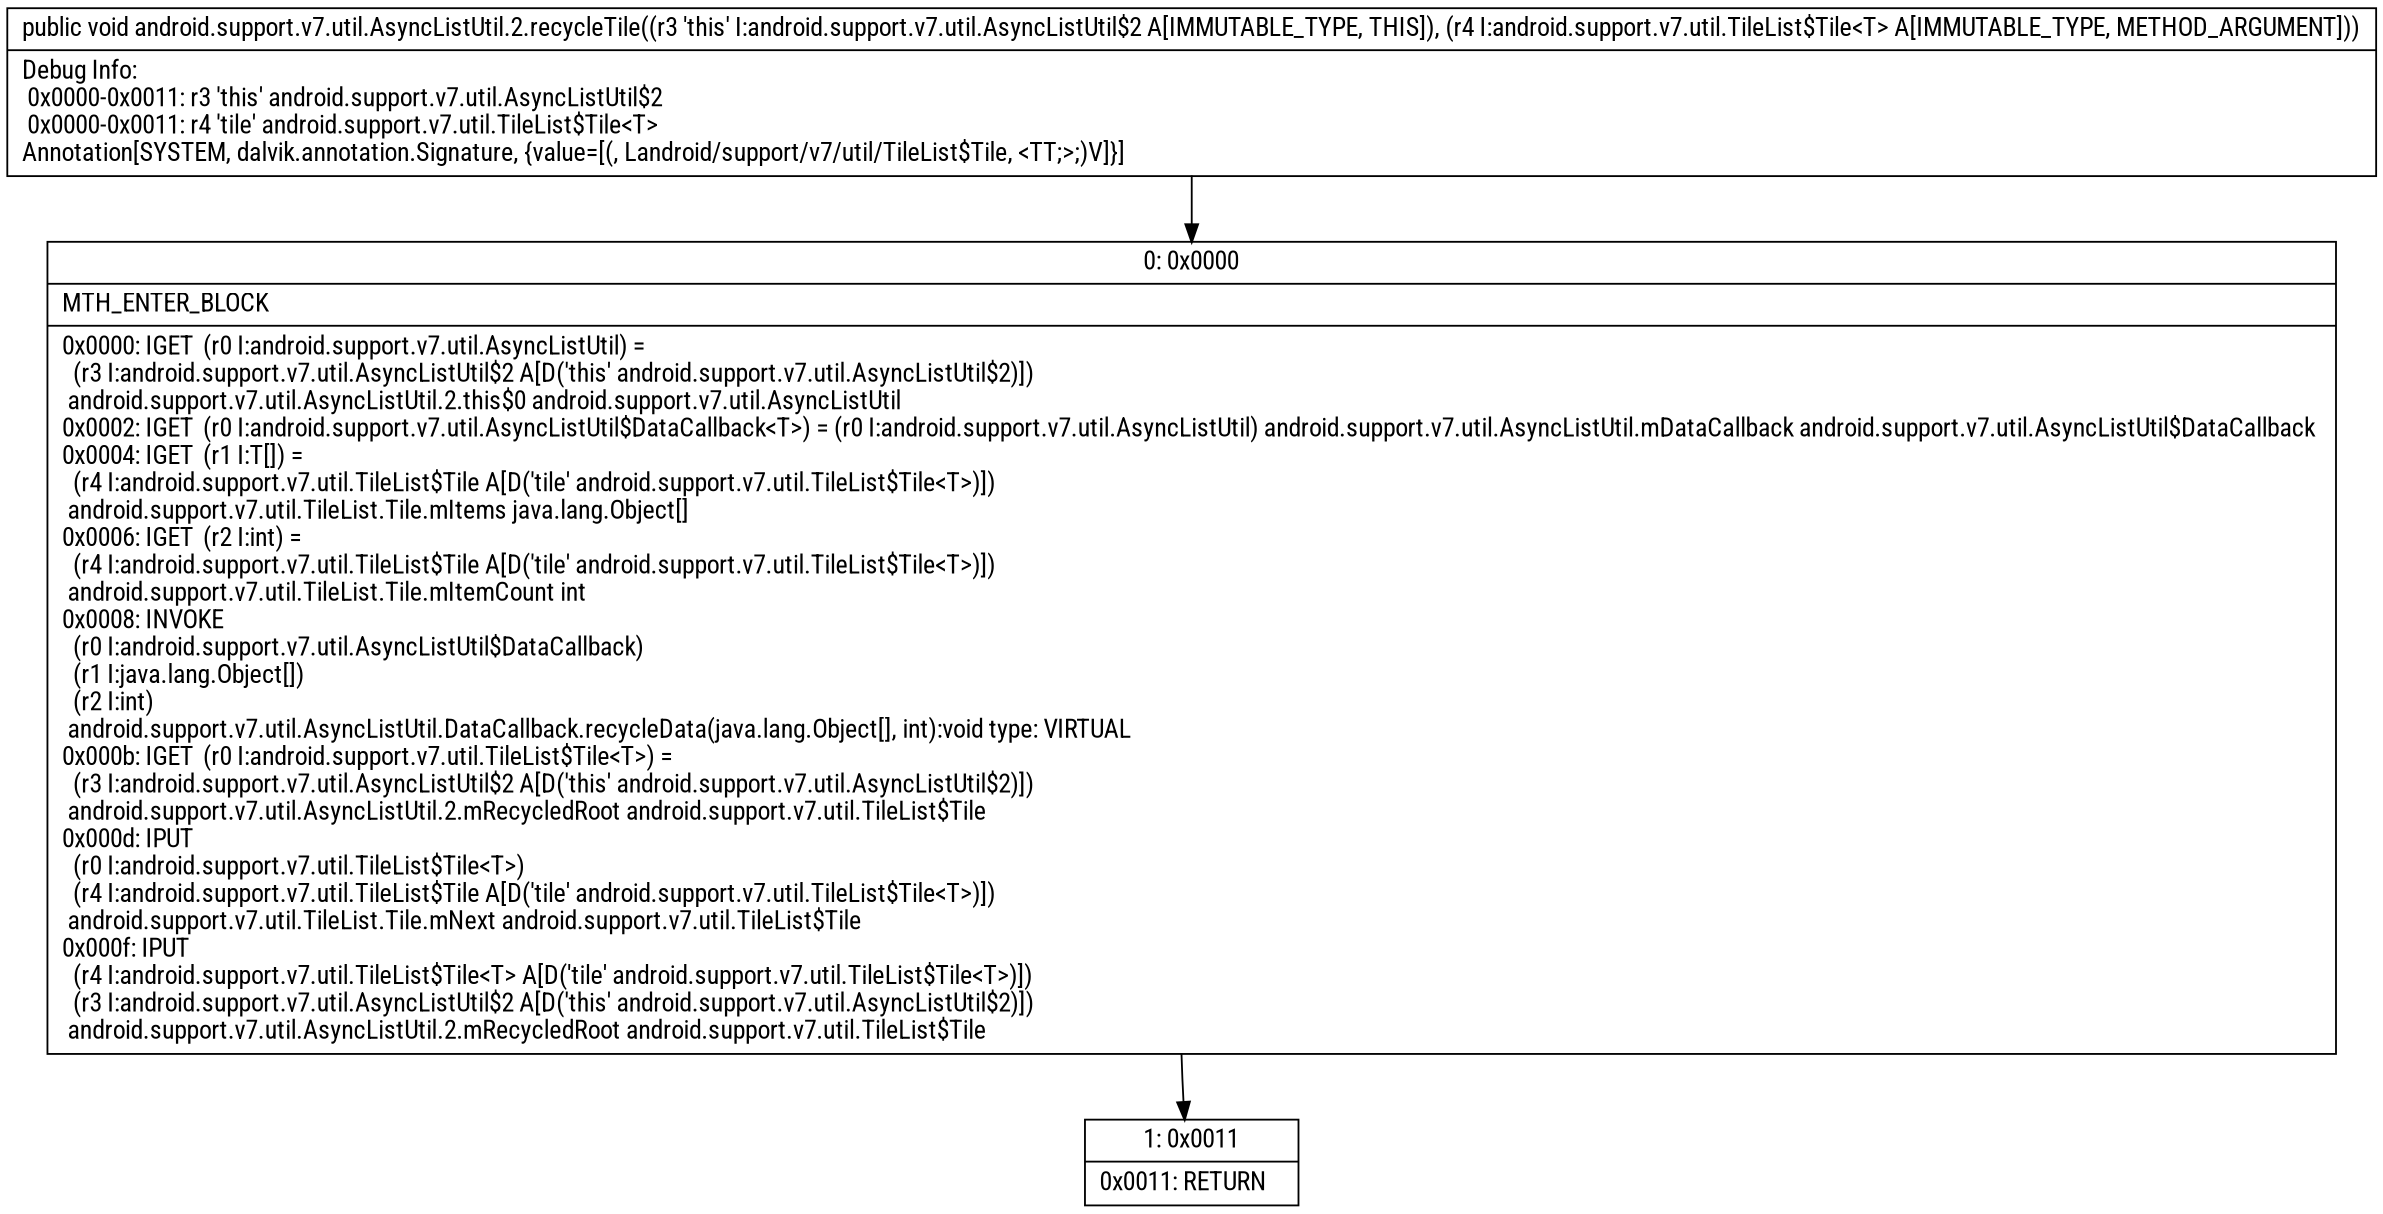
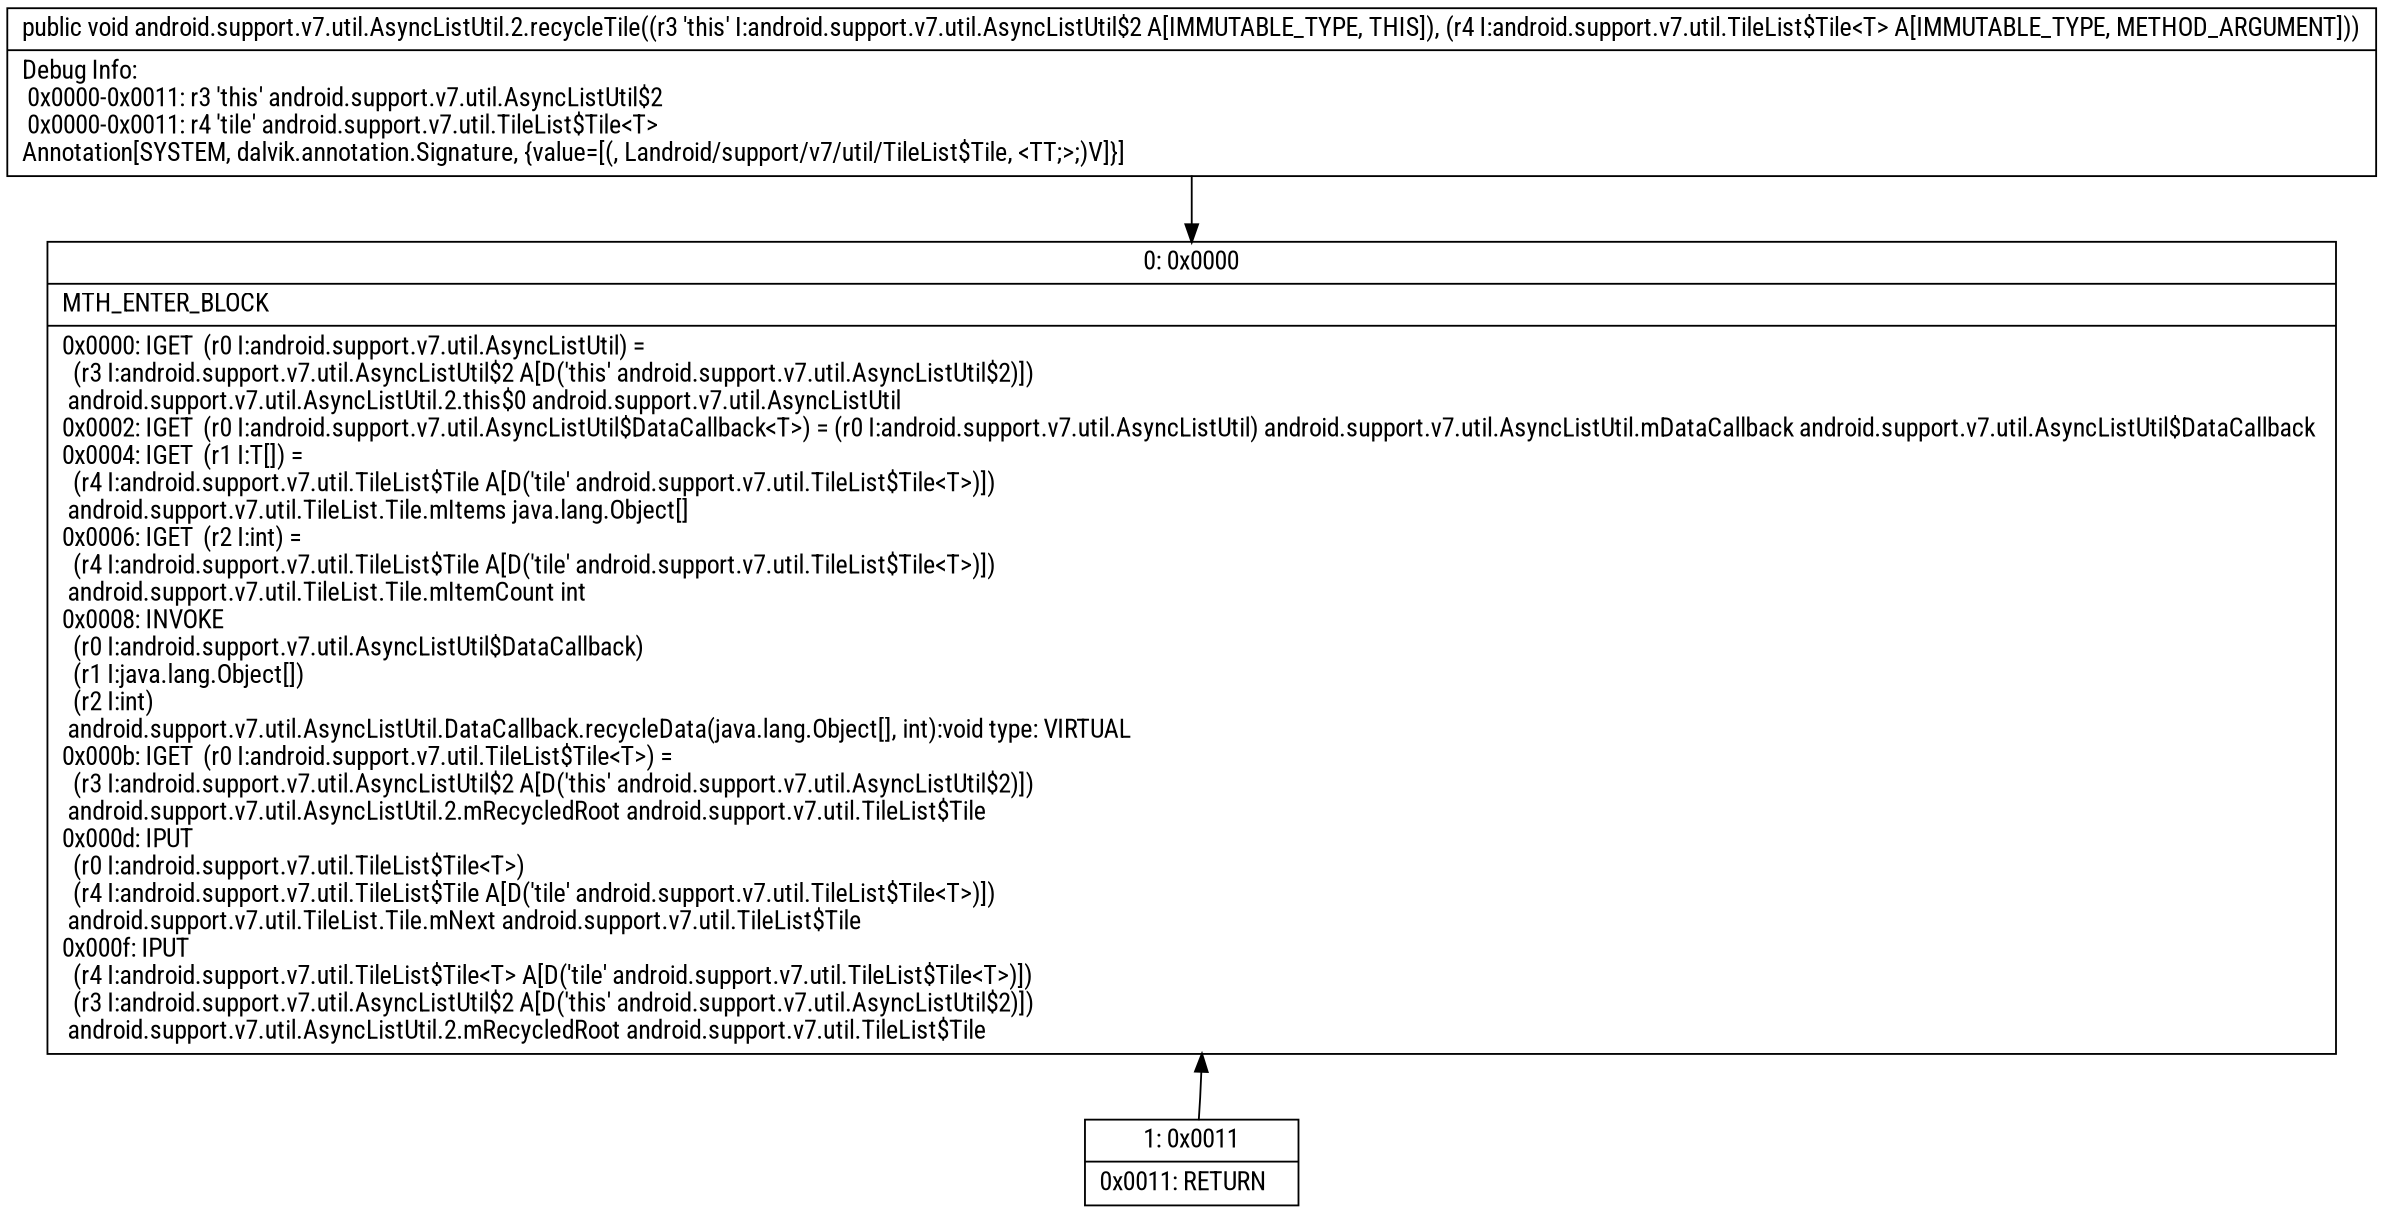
(1182, 1078) -> (1200, 1096)
